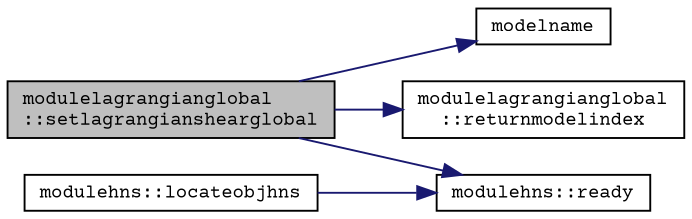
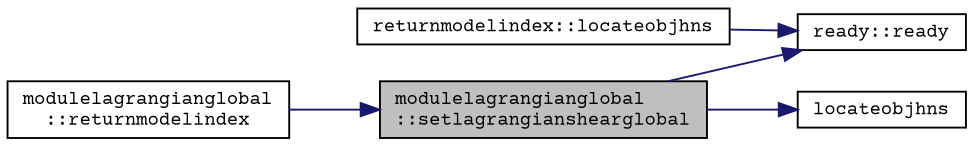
(543, 26) -> (882, 110)
(359, 110) -> (325, 110)
(171, 193) -> (543, 26)
(543, 193) -> (882, 32)
